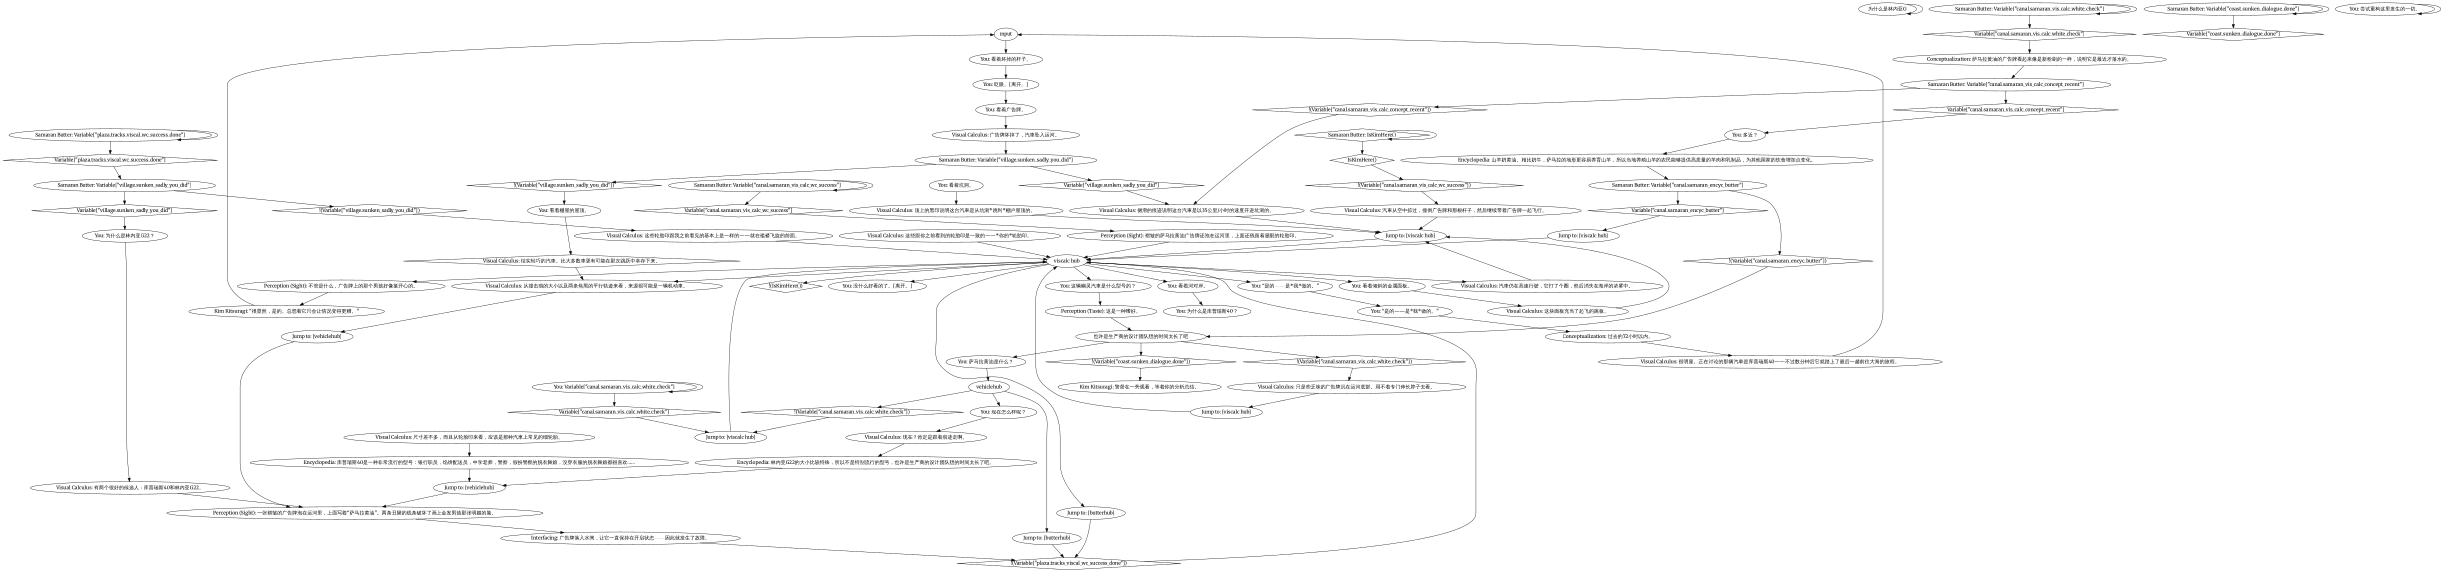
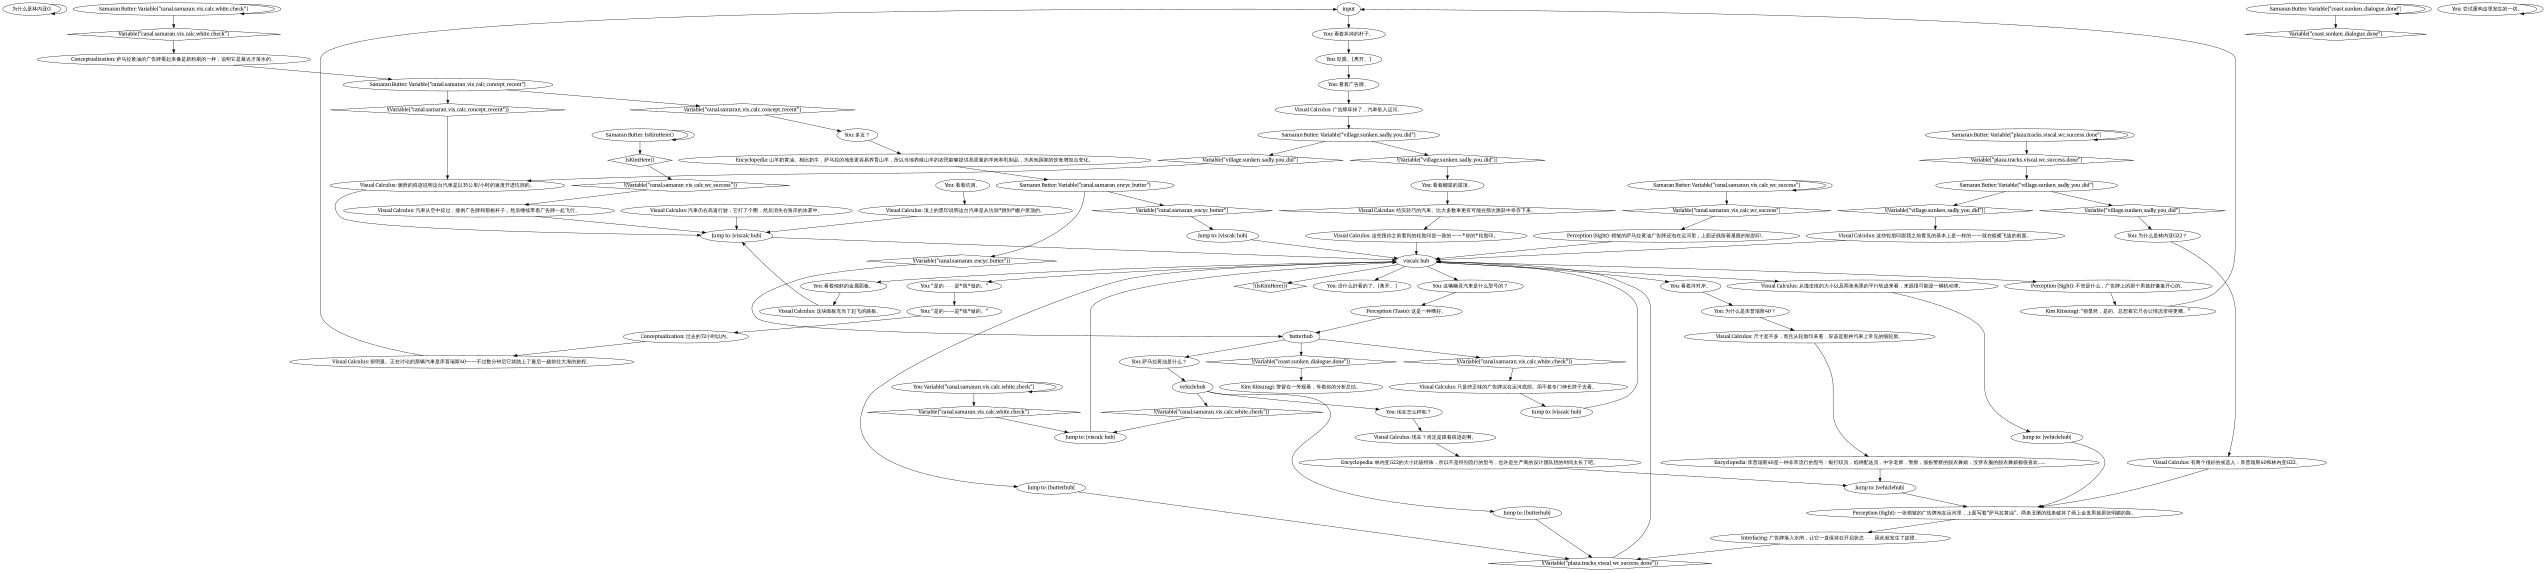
(1362, 135) -> (640, 135)
(578, 272) -> (1433, 222)
(1275, 272) -> none
none -> (1775, 323)
(1141, 337) -> (1301, 337)
